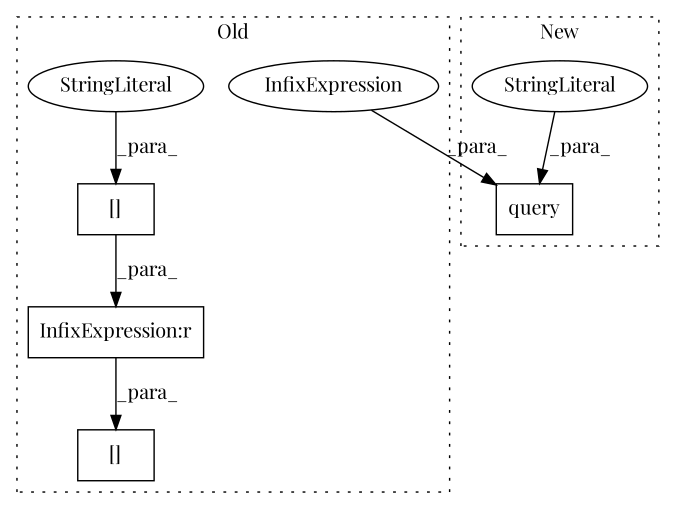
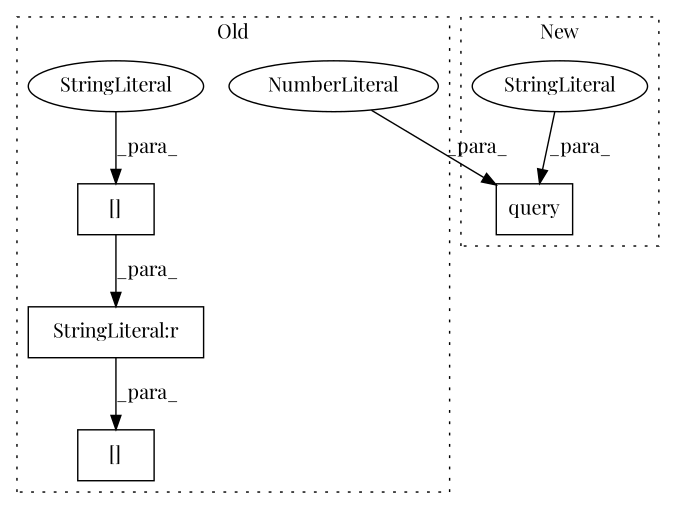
(334, 86) -> (334, 86)
(116, 332) -> (116, 332)
